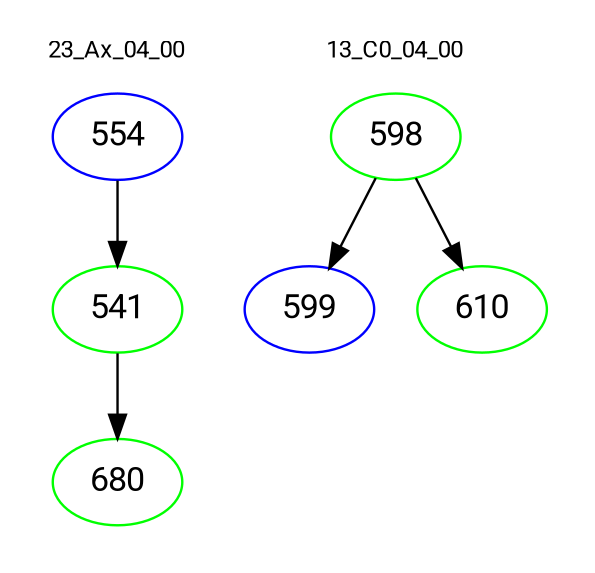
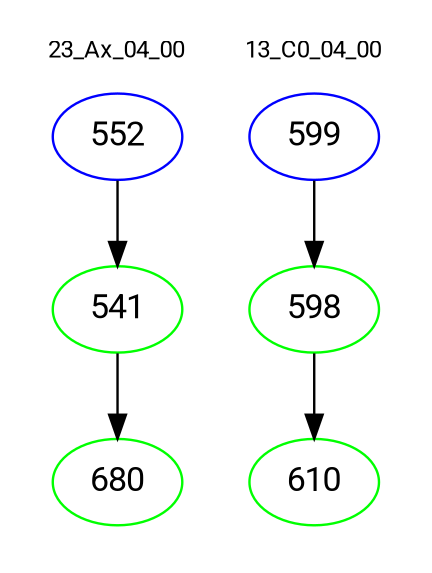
(118, 137) -> (118, 137)
(358, 212) -> (314, 211)
